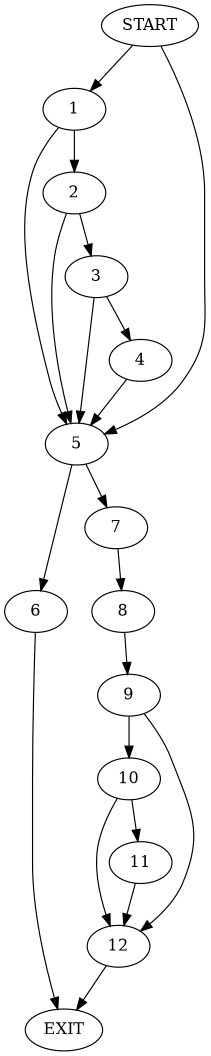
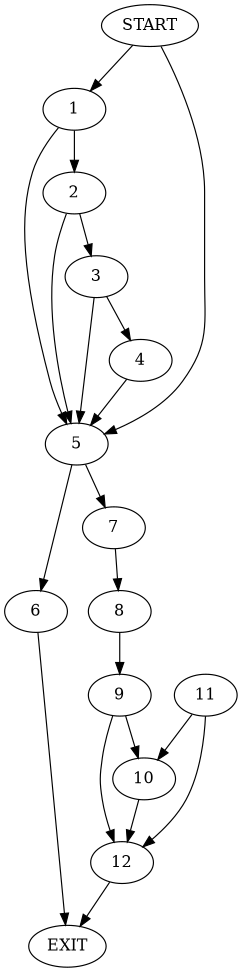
(134, 815) -> (179, 732)
